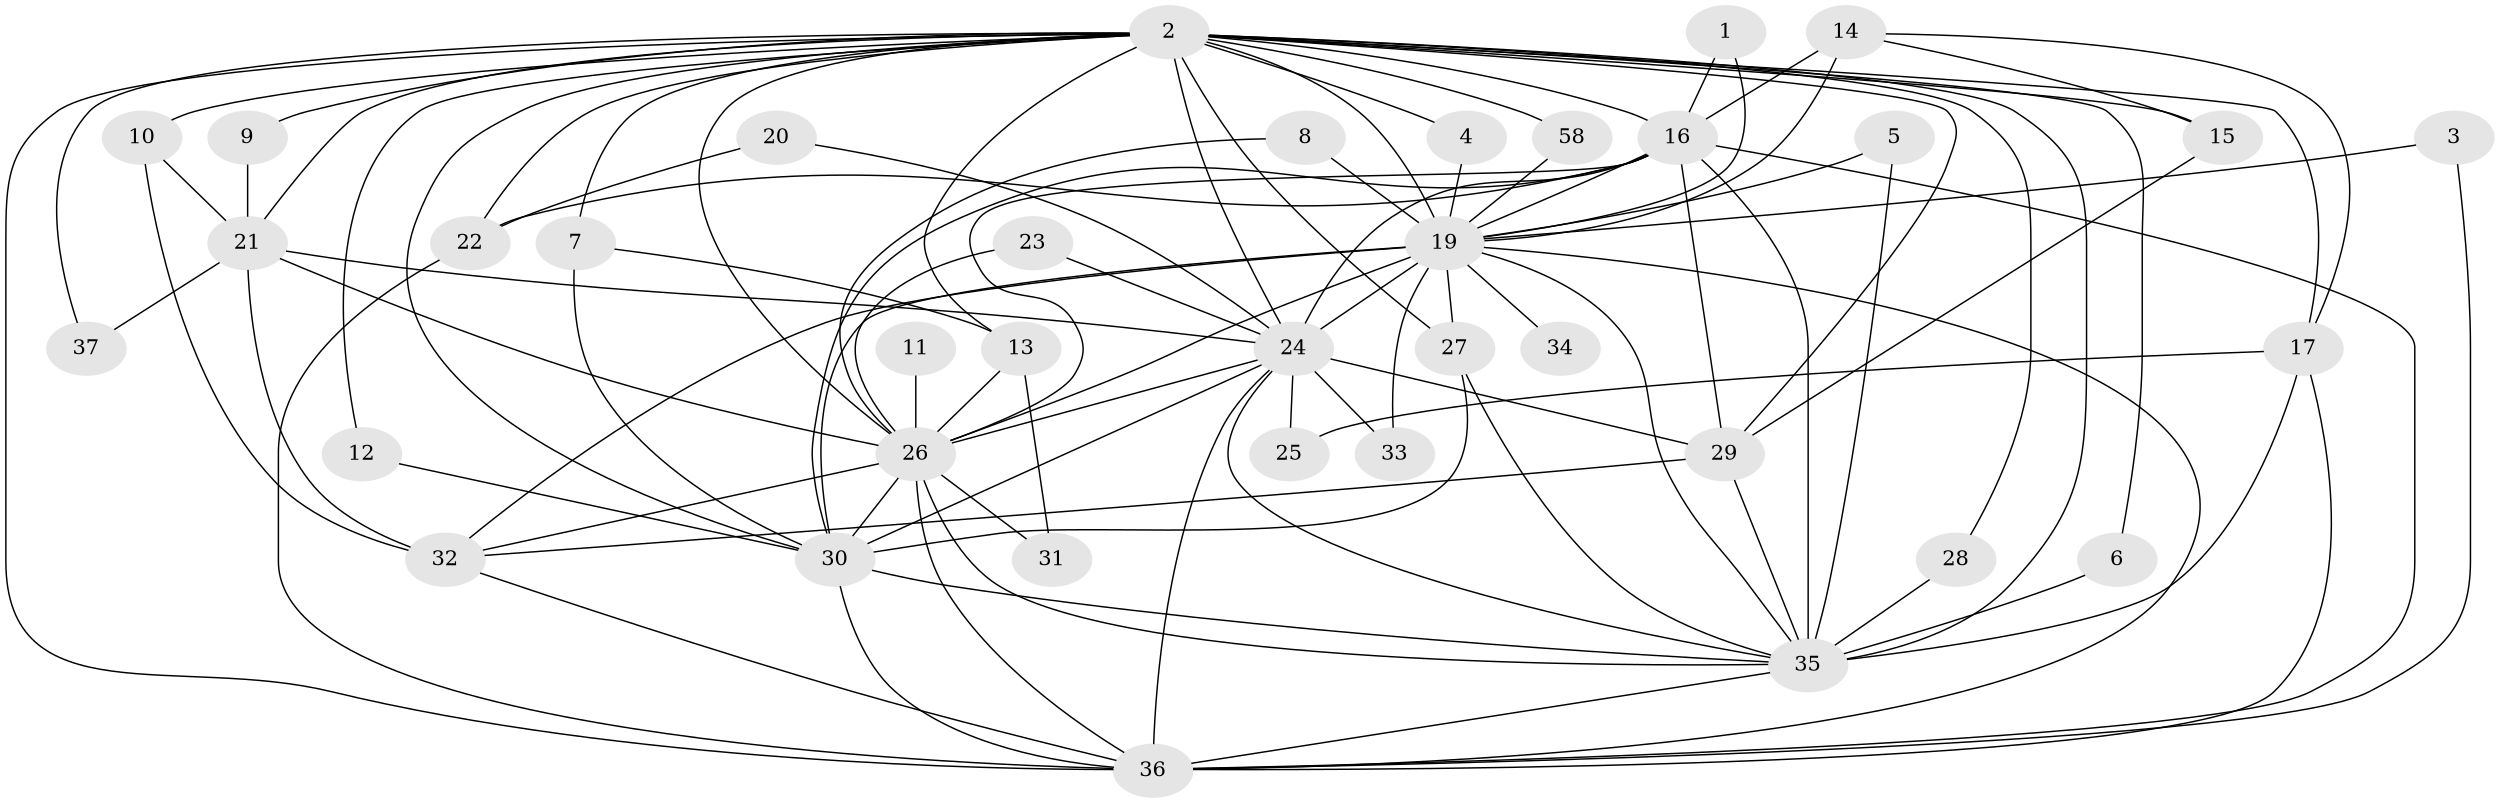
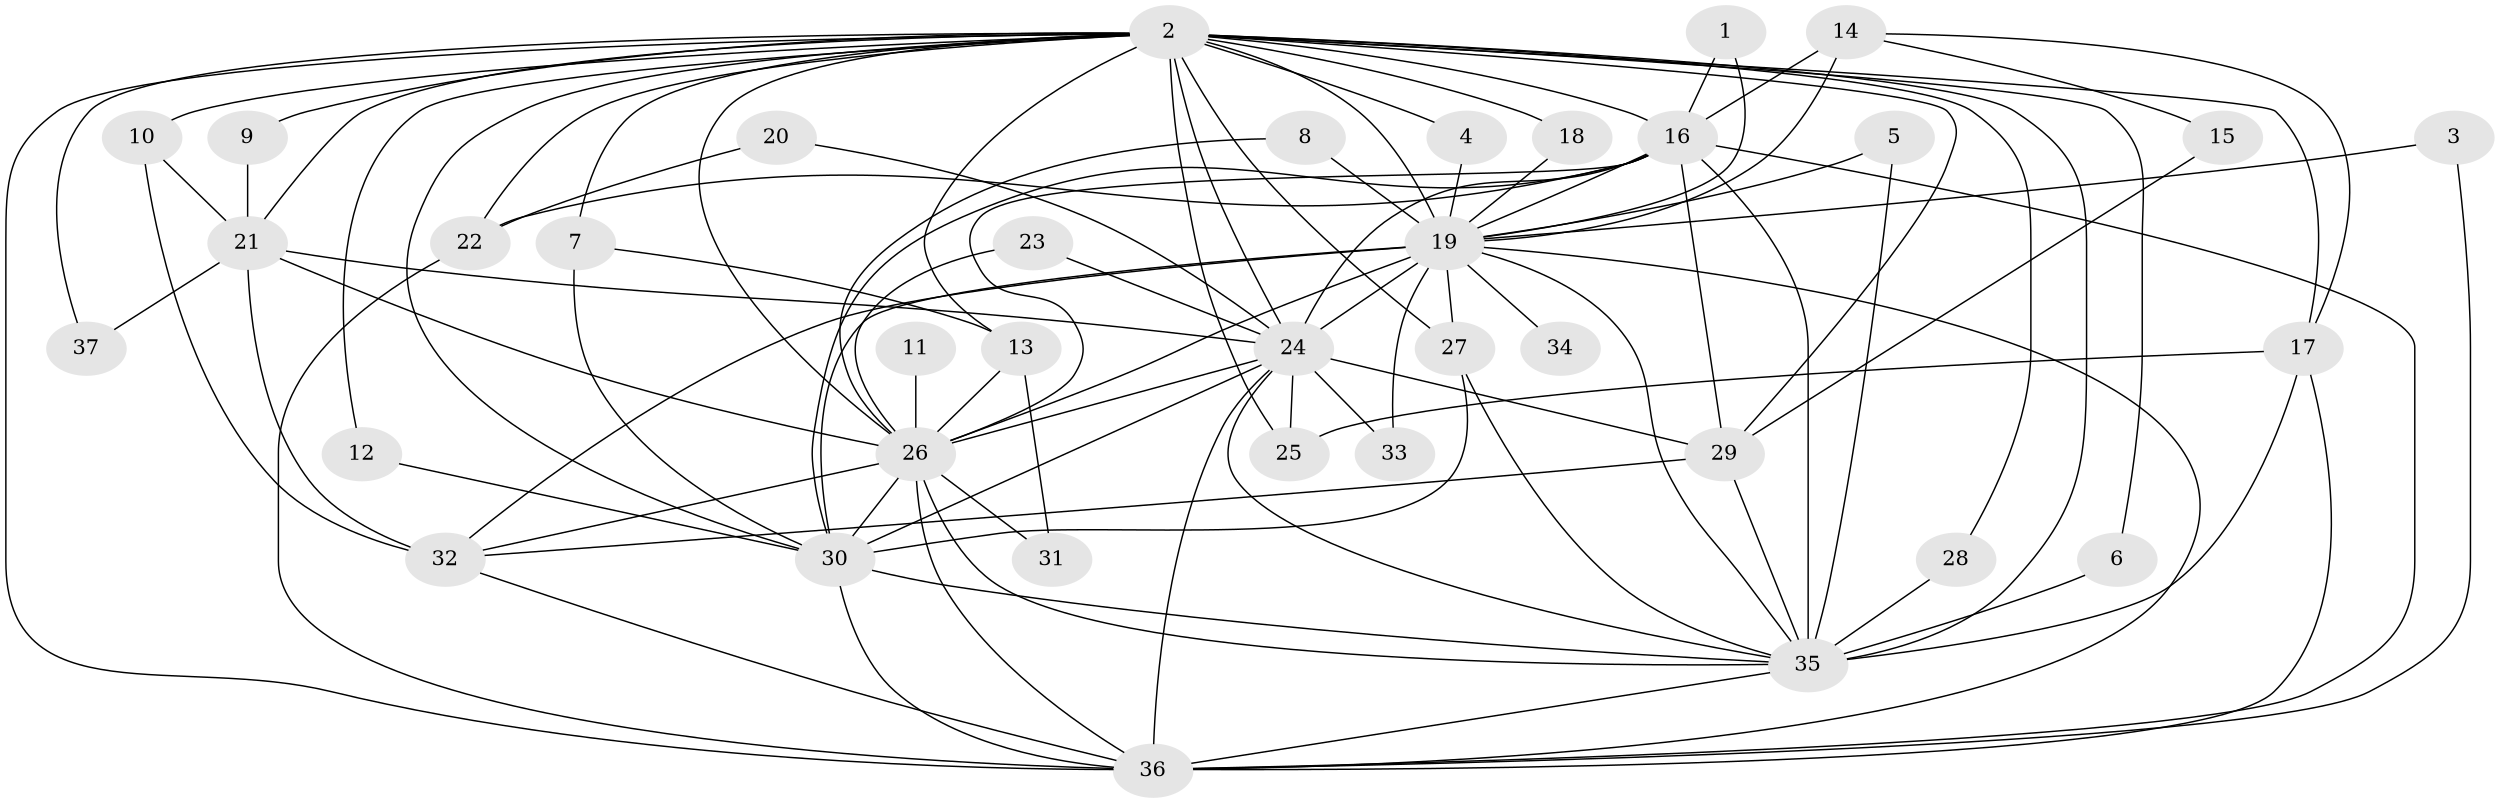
(1702, 68) -> (1198, 251)
(1572, 138) -> (1572, 138)
